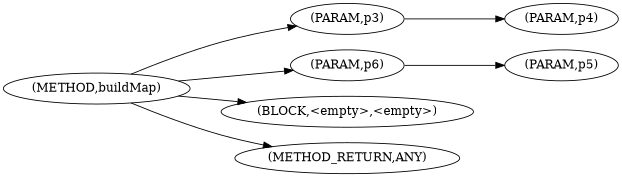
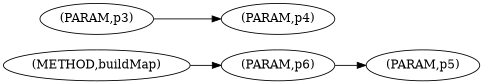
(208, 46) -> none
(347, 112) -> none
(347, 158) -> none
